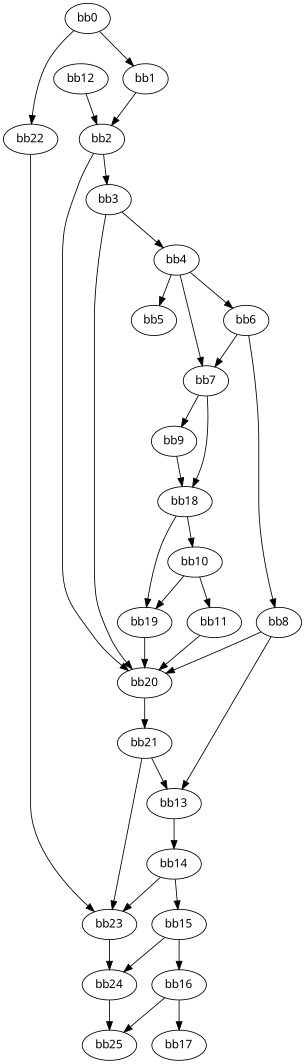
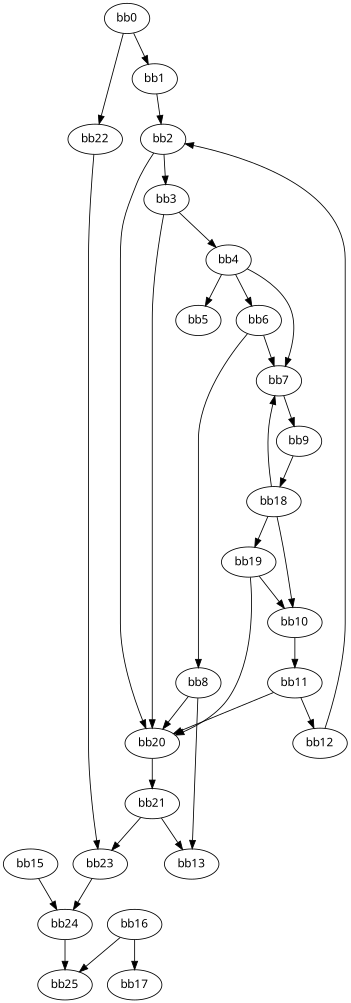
(207, 438) -> (268, 445)
(173, 589) -> (269, 589)
none -> (306, 709)
(174, 864) -> none
(179, 951) -> none
